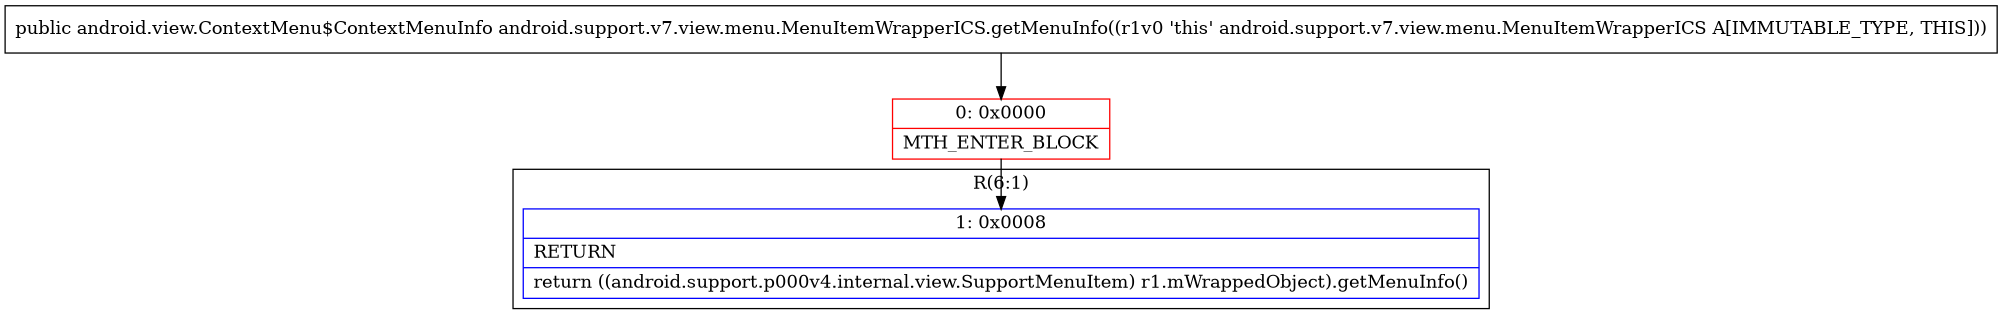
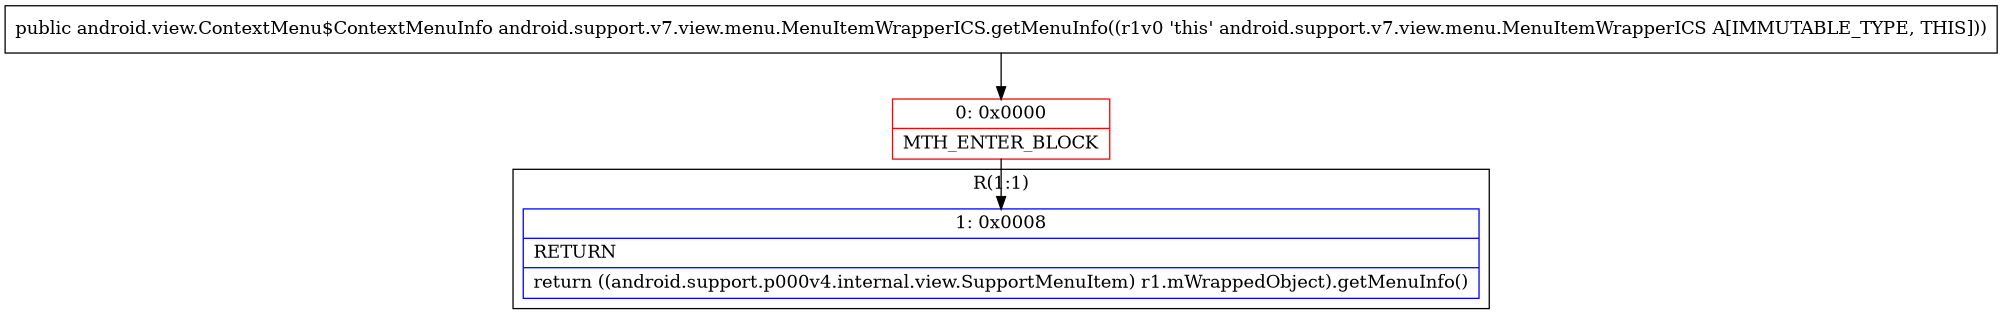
(1001, 184) -> (1001, 184)
